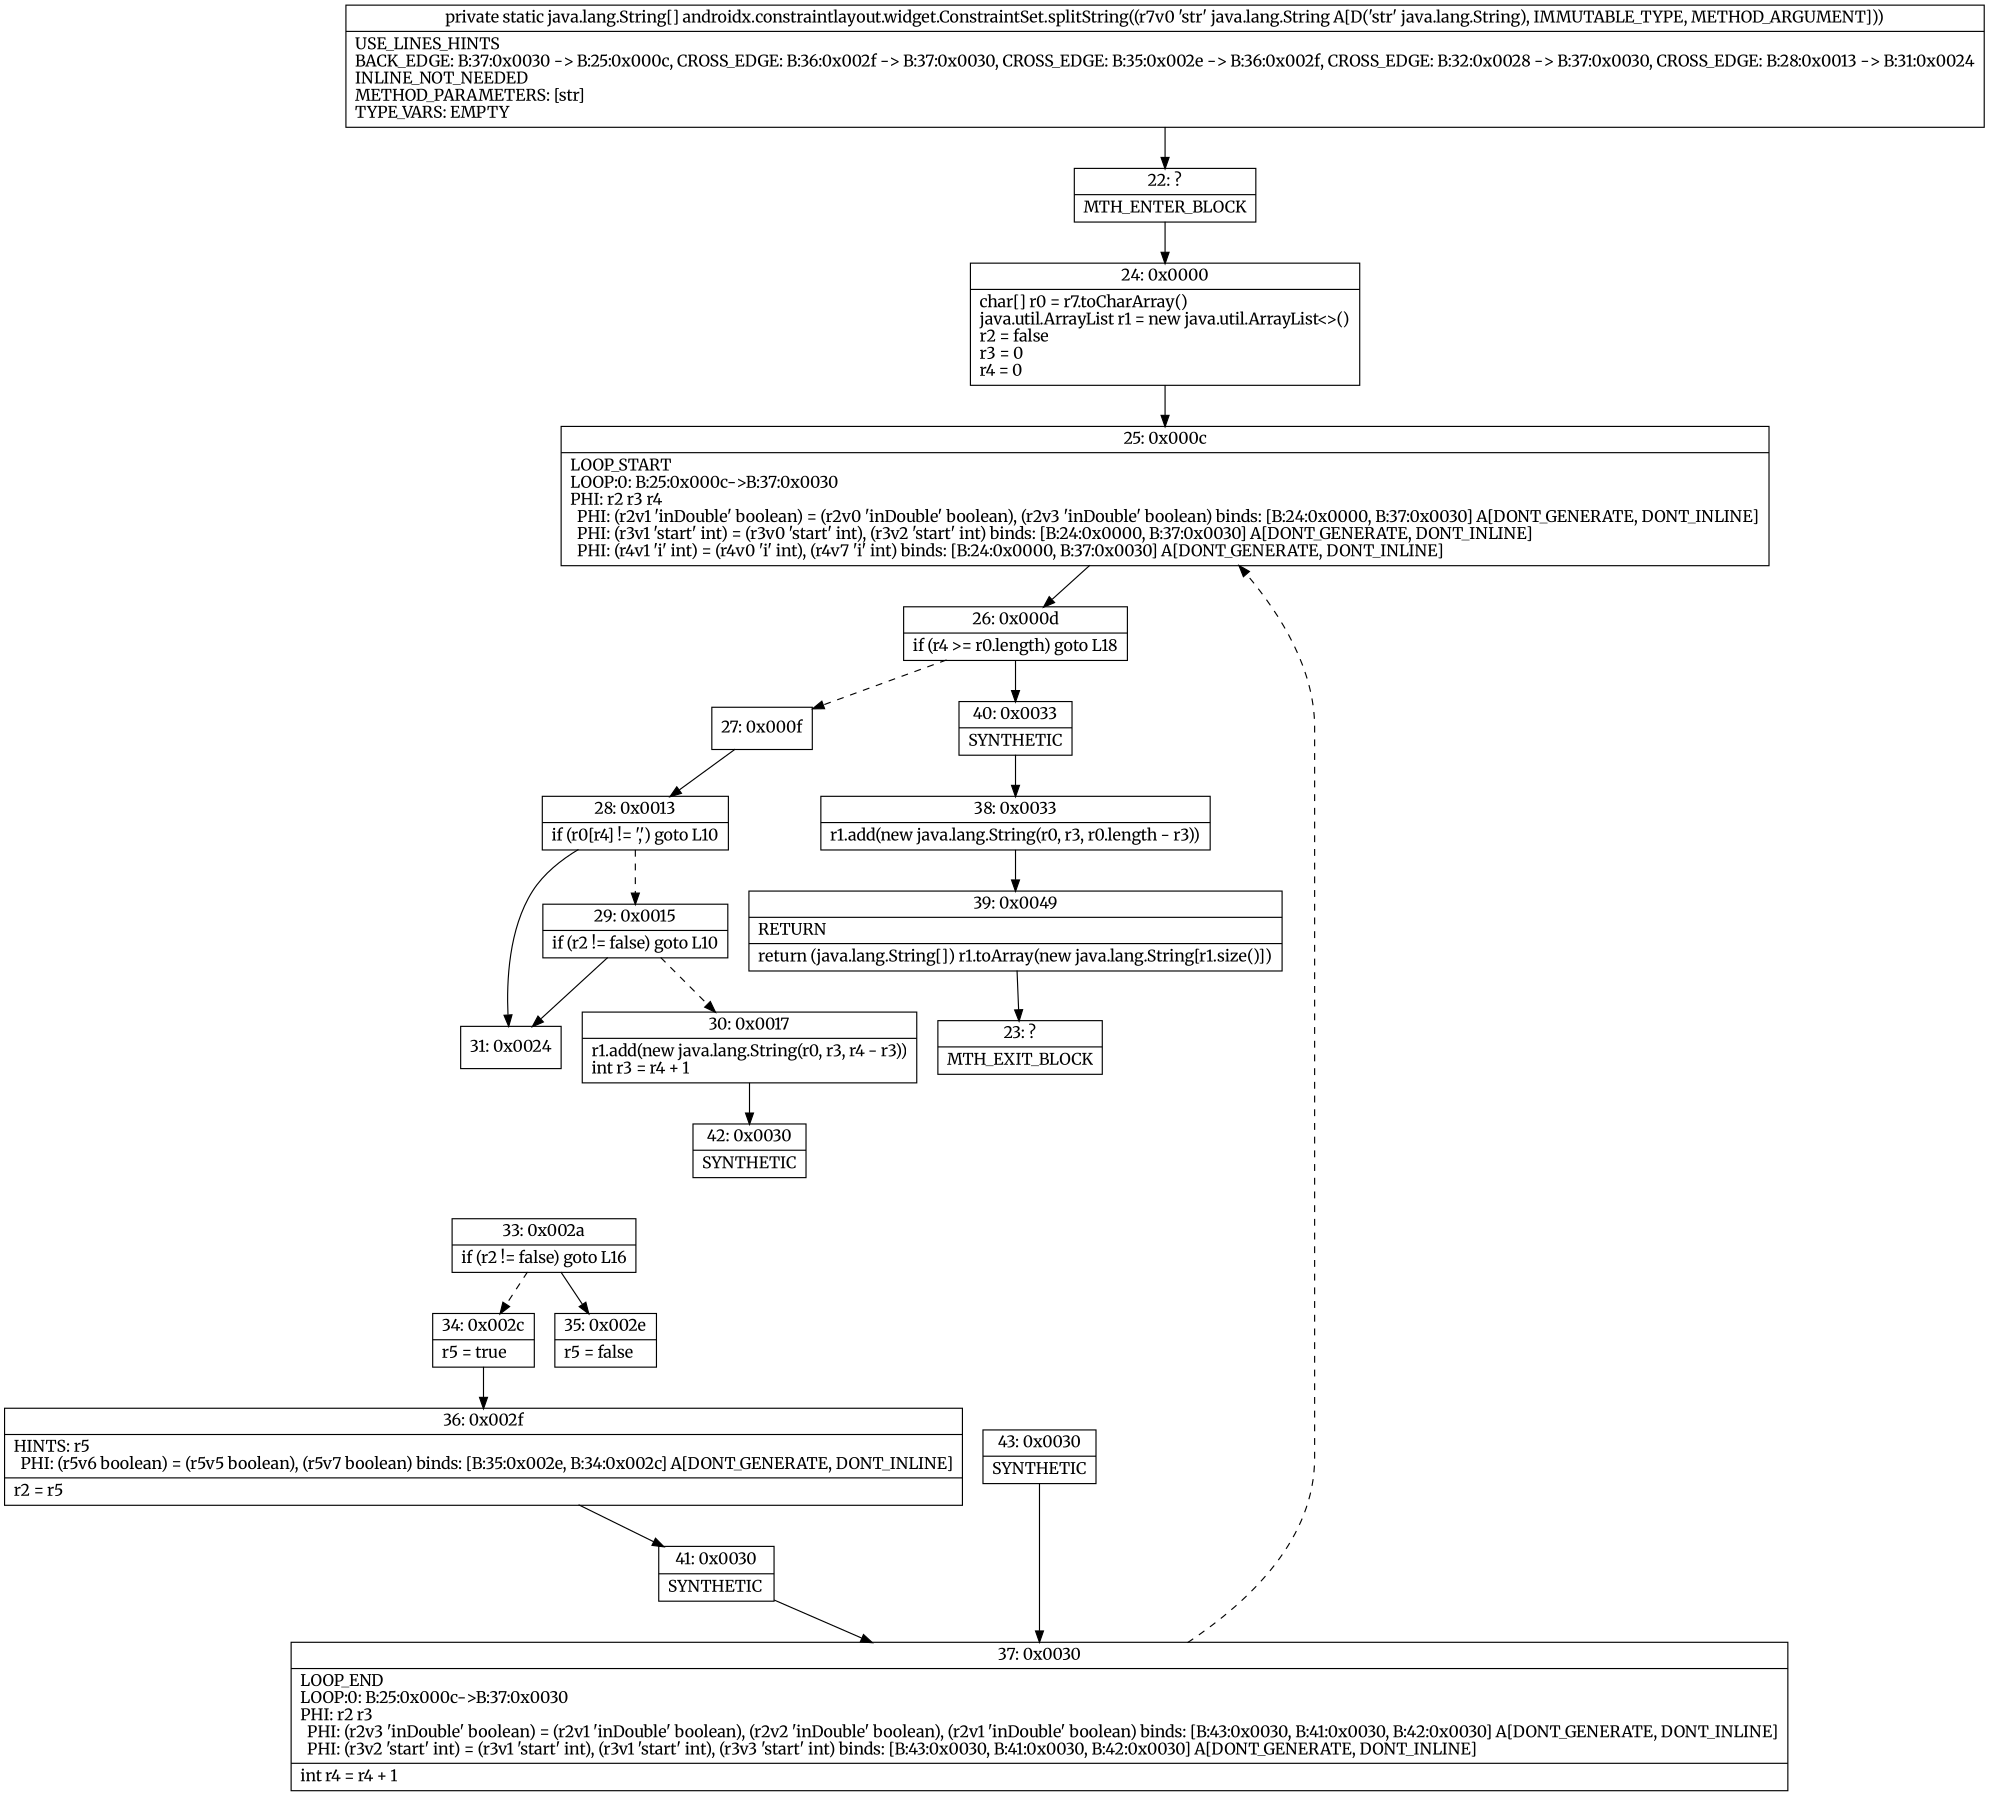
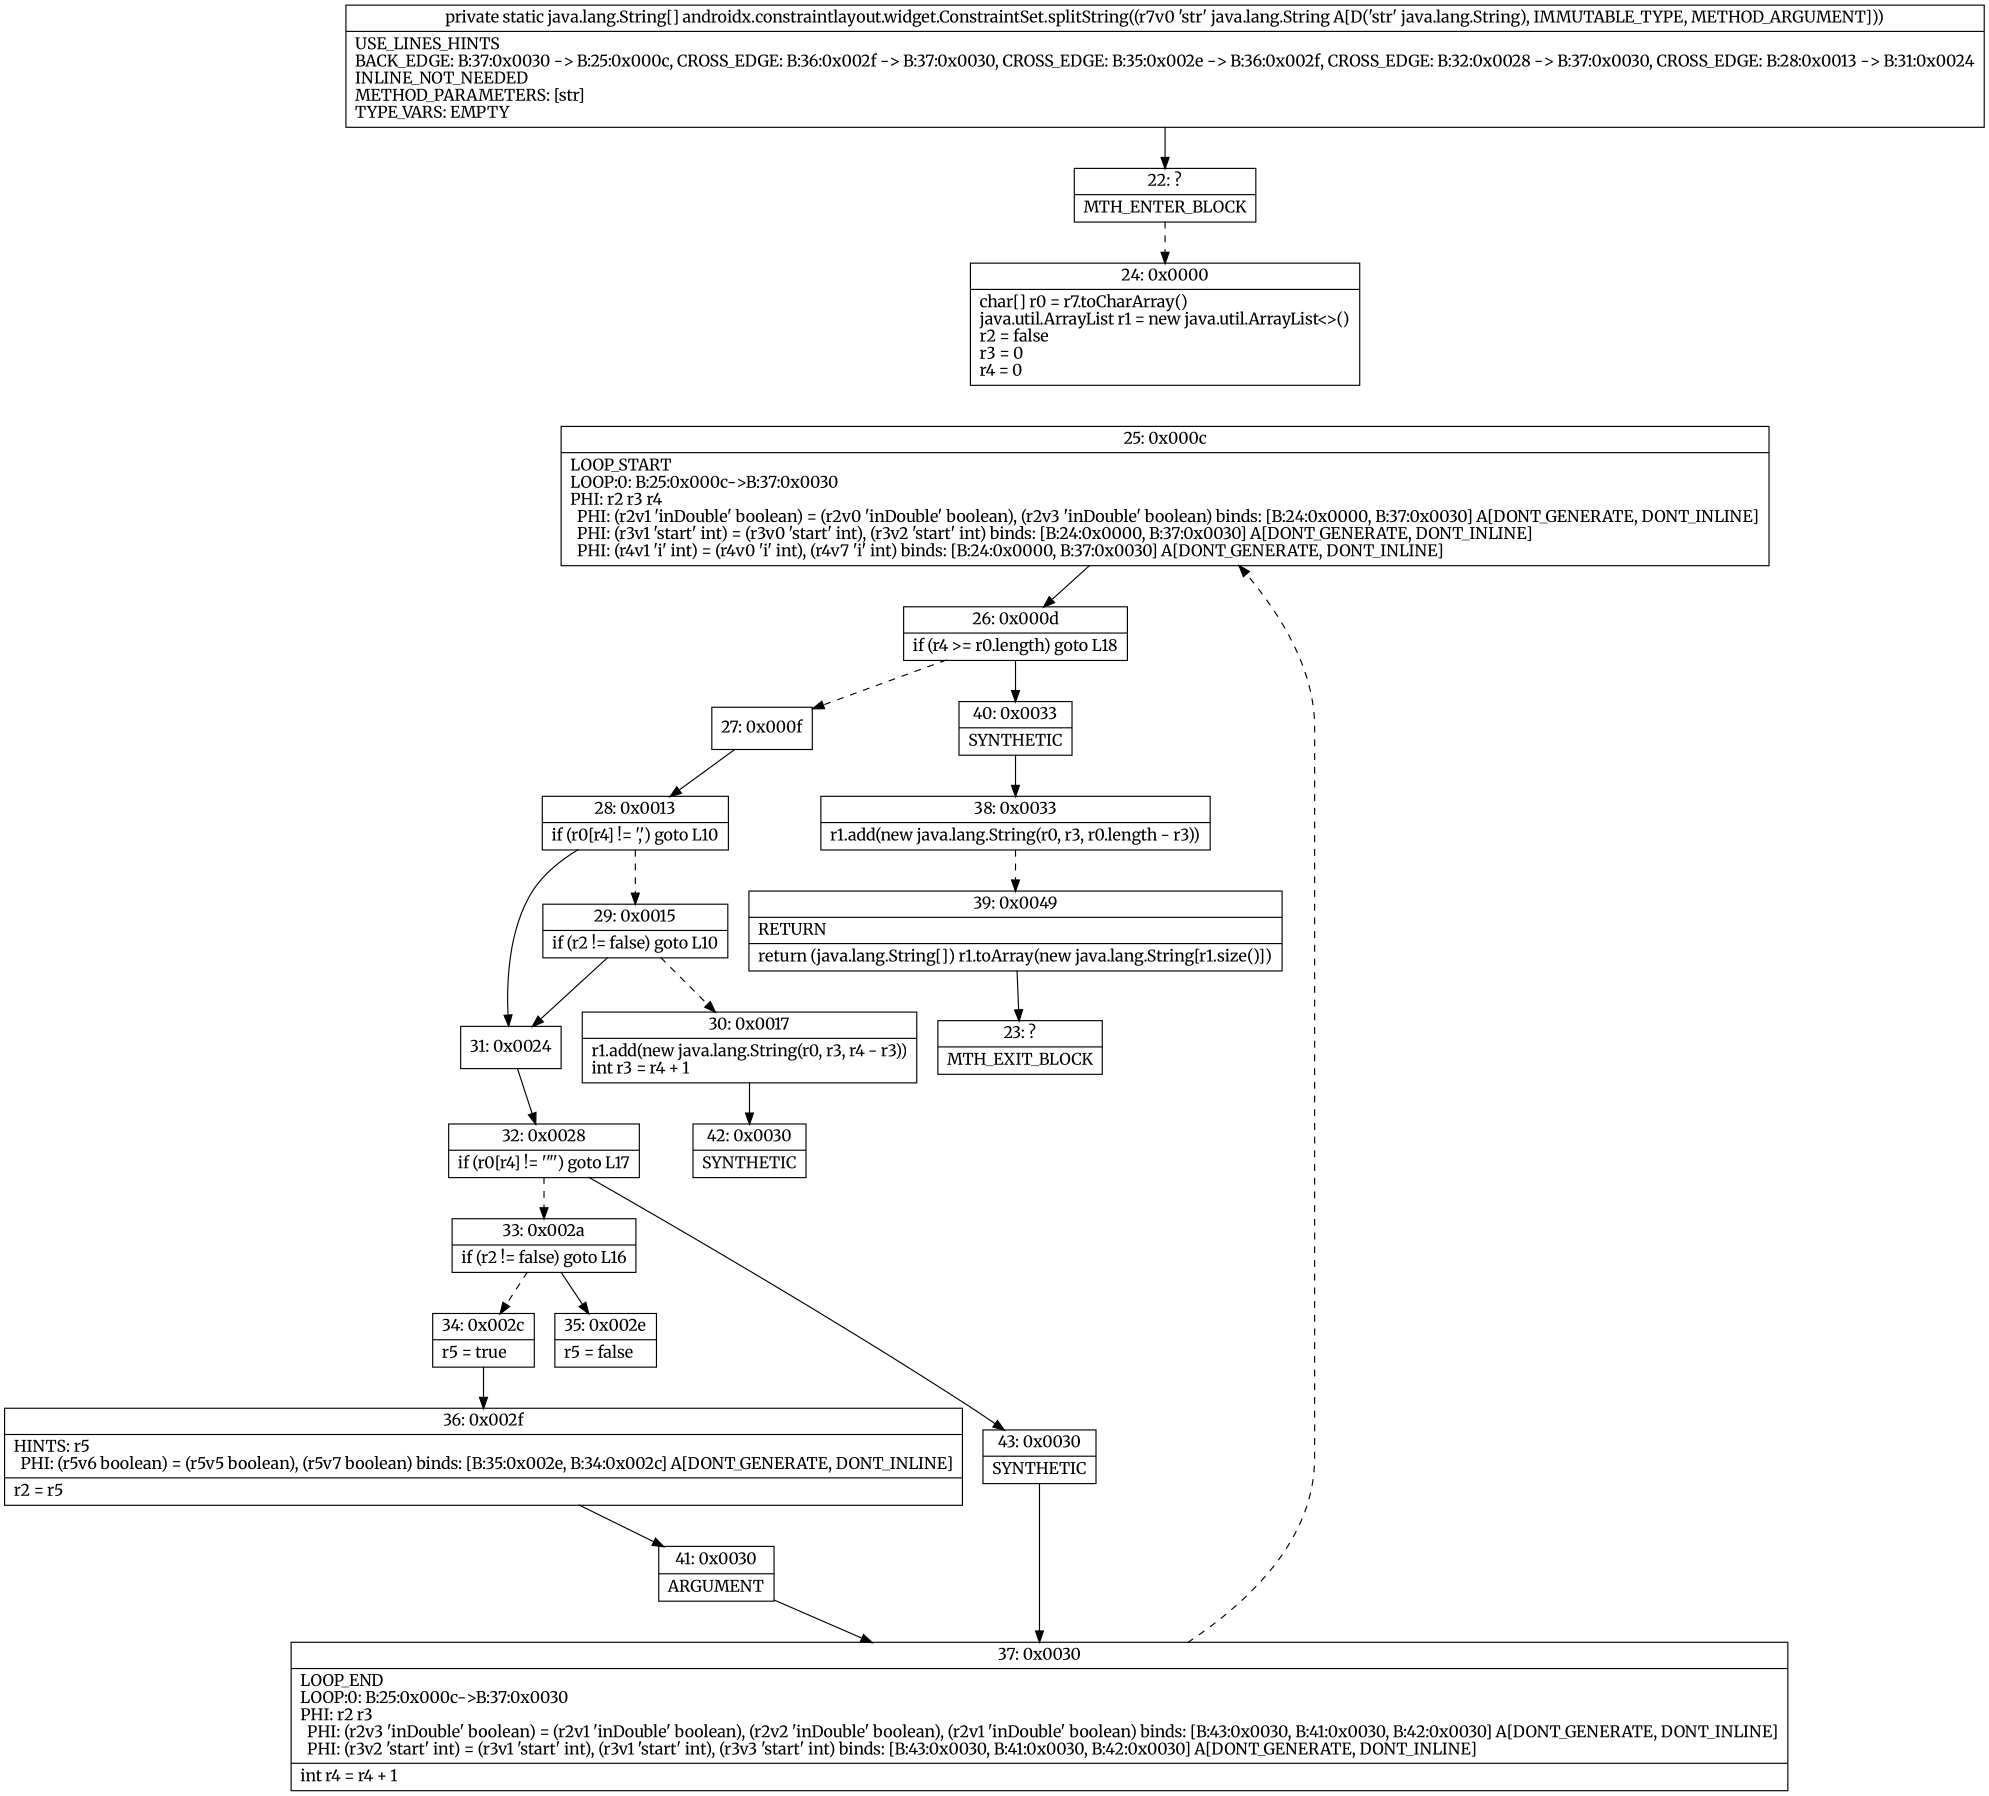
(1165, 237) -> (1165, 237)
(1165, 400) -> none
(1016, 865) -> (1016, 865)
none -> (544, 1151)
(715, 1587) -> (716, 1587)
